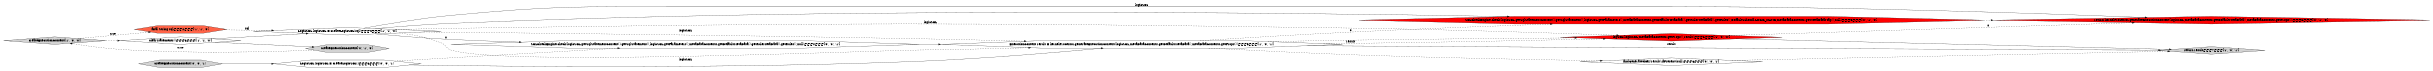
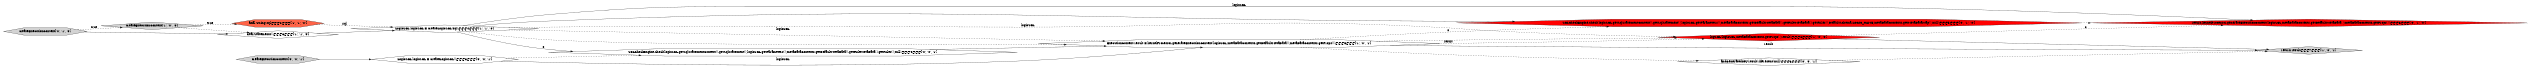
(263, 45) -> (155, 33)
